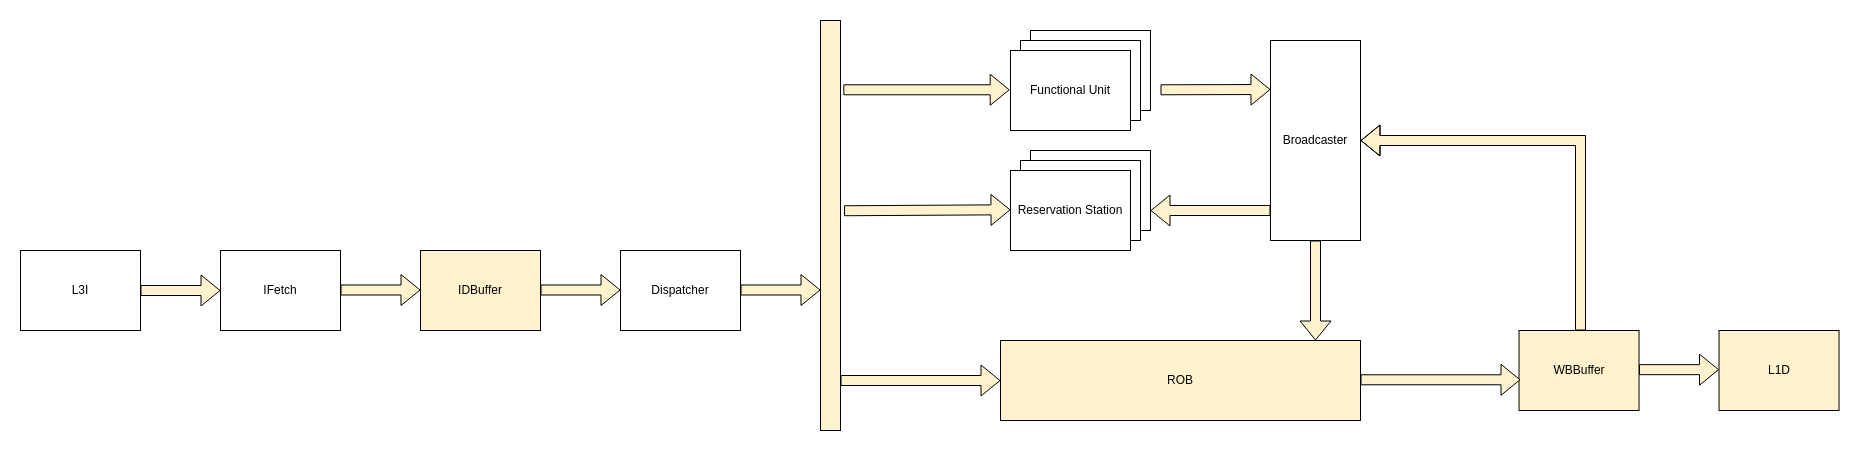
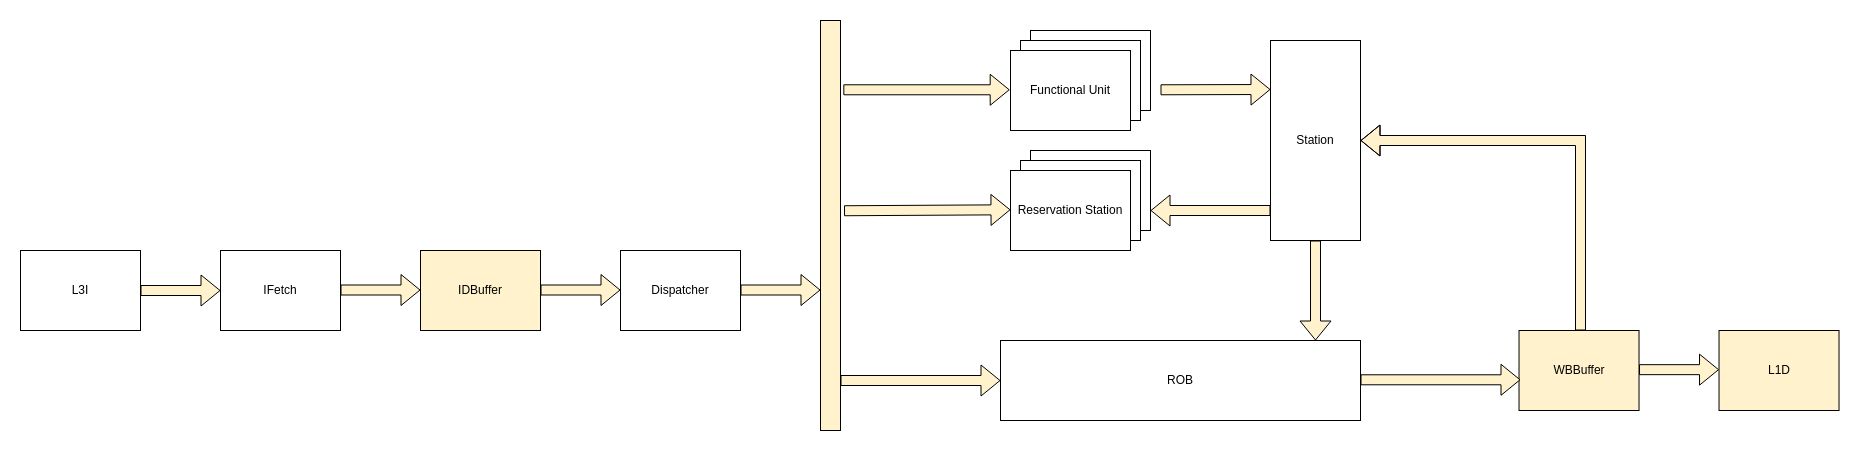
(1316, 141) -> (1316, 141)
(1181, 381) -> (1181, 381)
